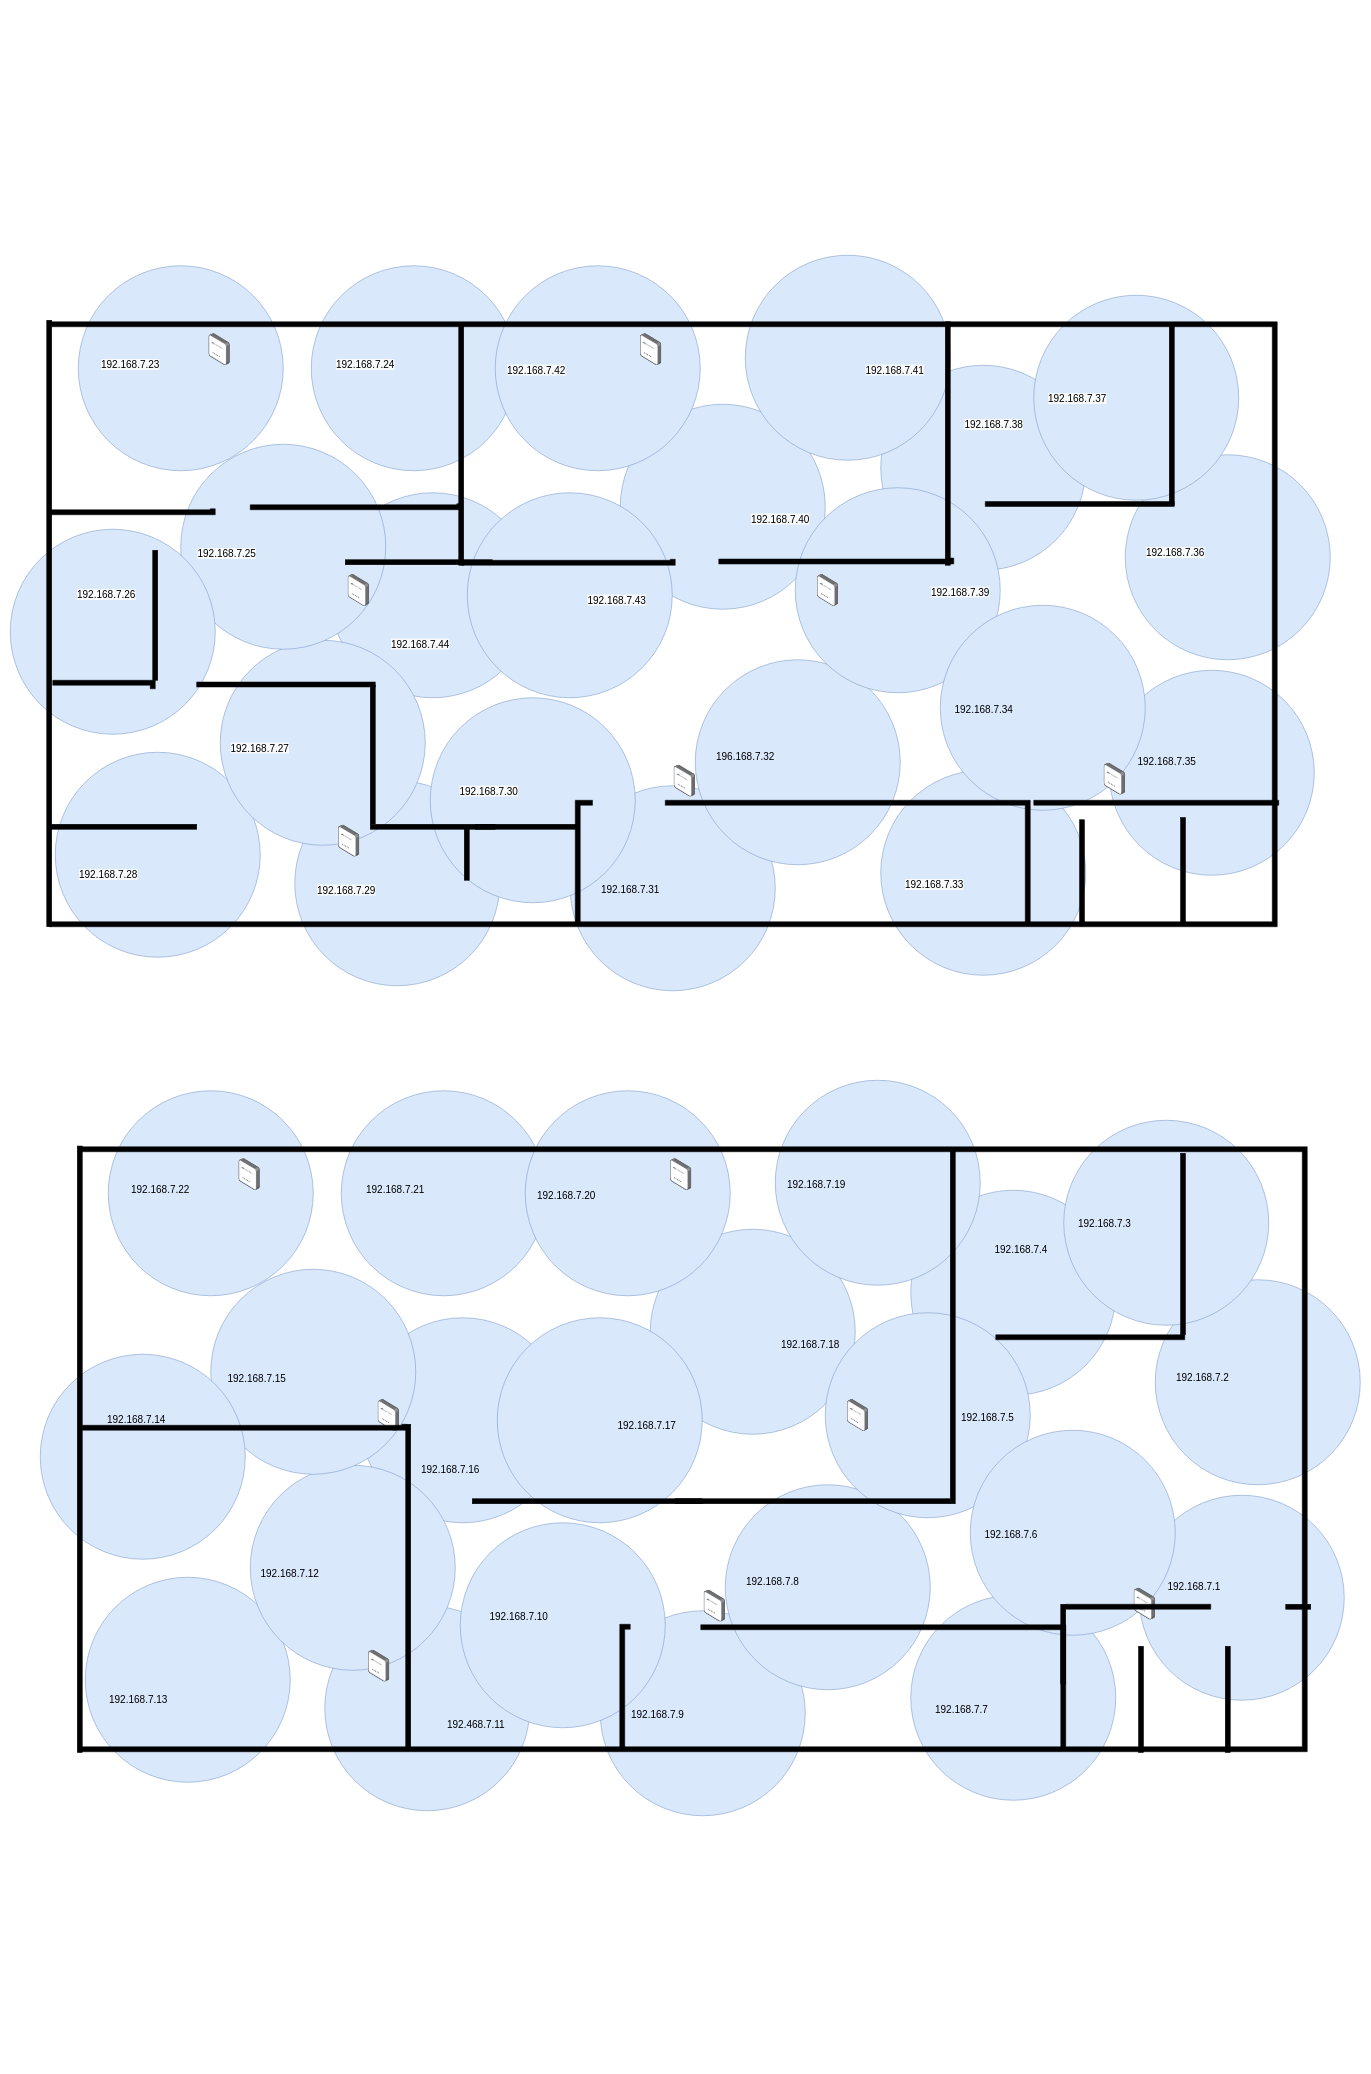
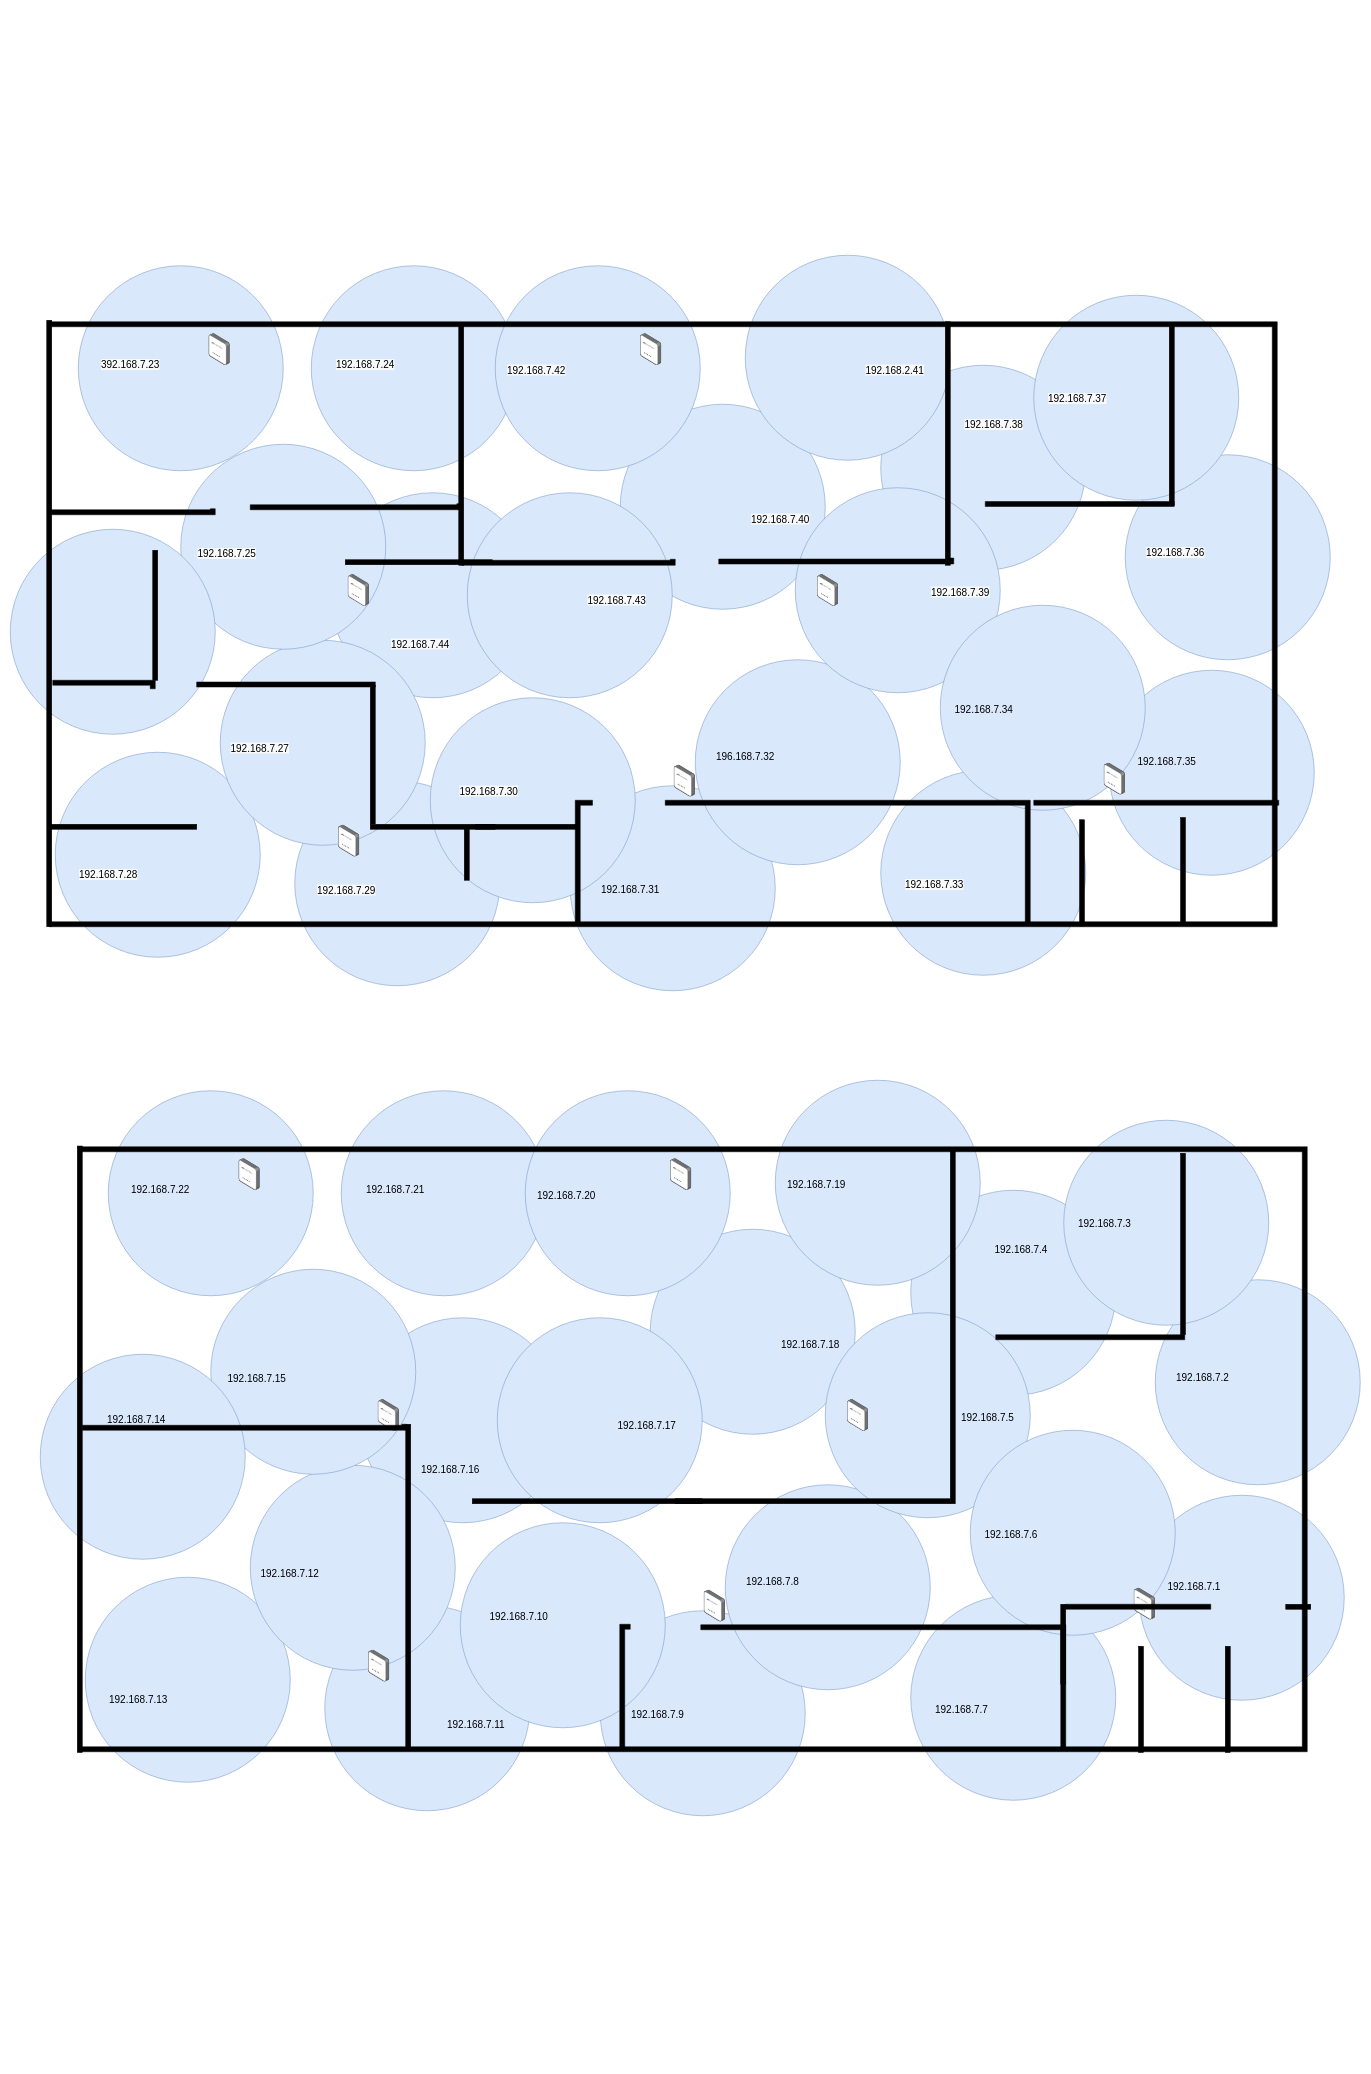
(119, 362) -> (119, 362)
(884, 368) -> (884, 368)
(109, 593) -> none
(465, 1722) -> (465, 1722)
